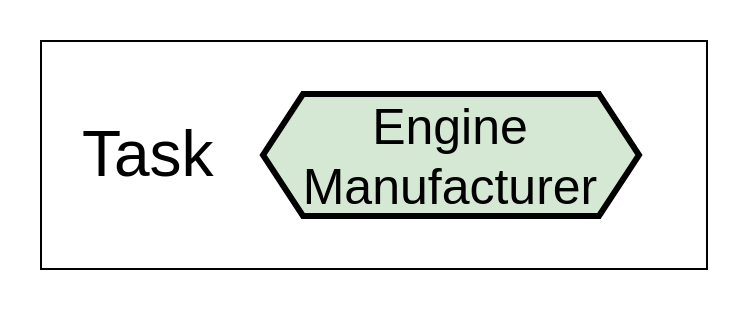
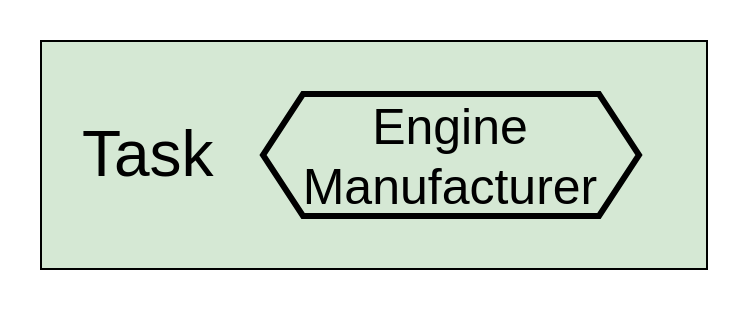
(110, 155) -> (110, 155)
